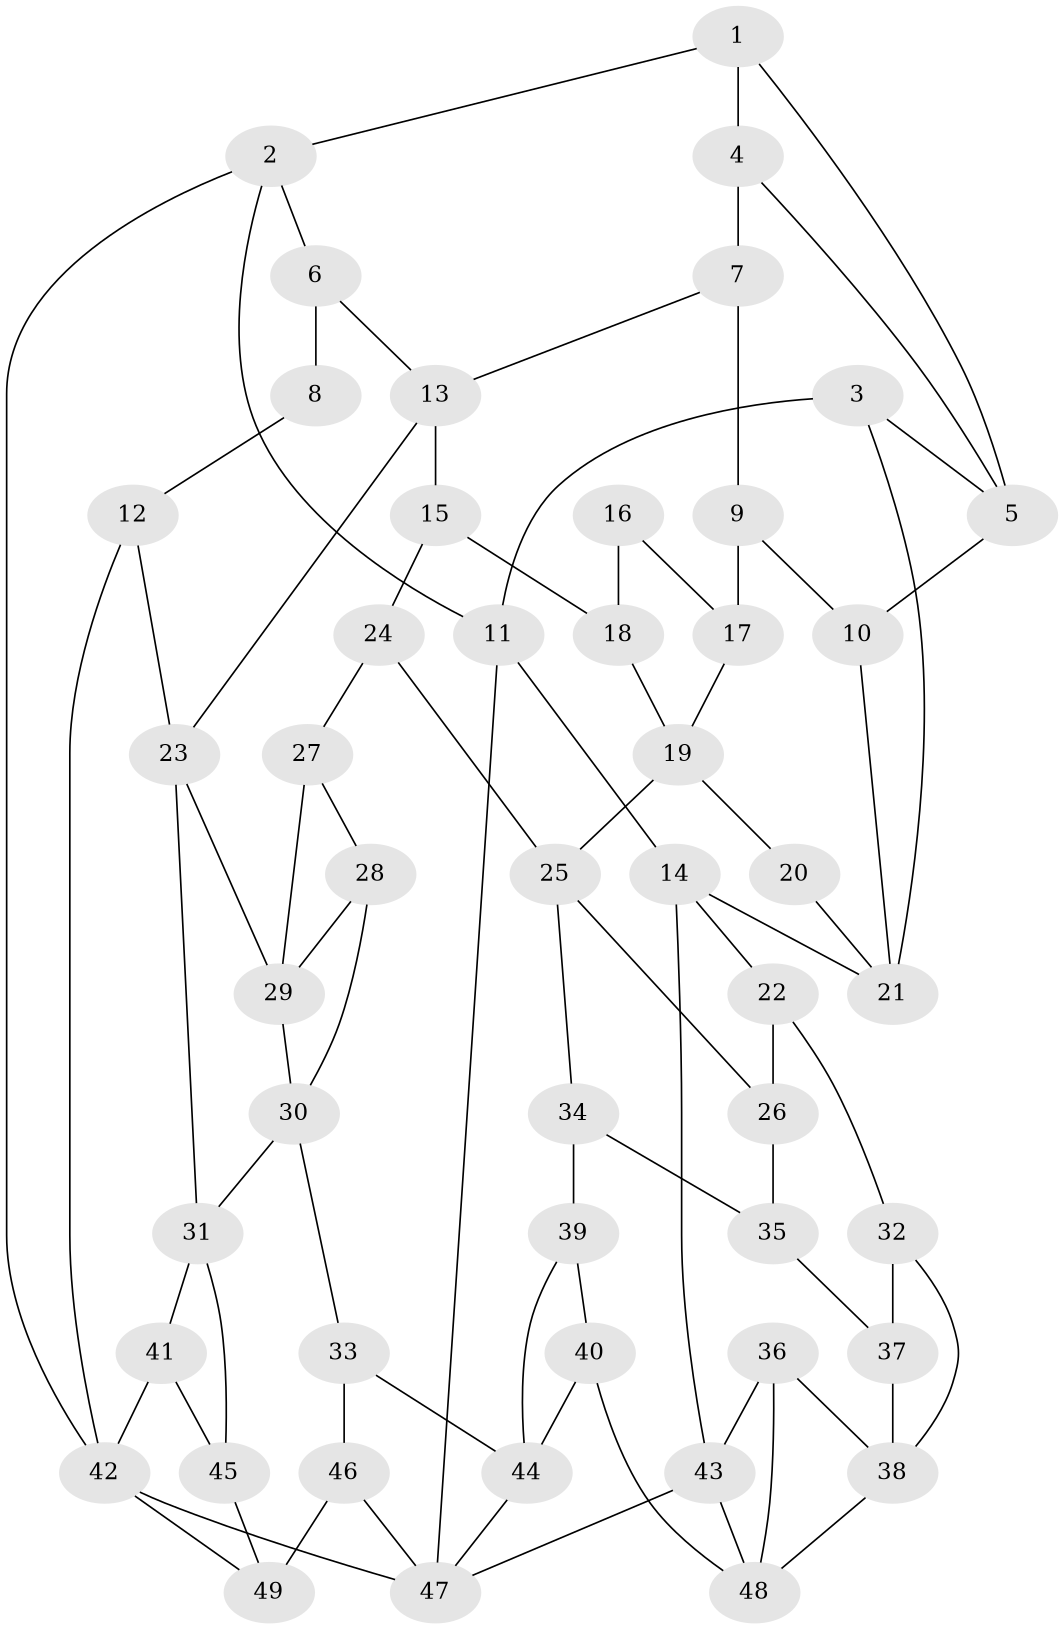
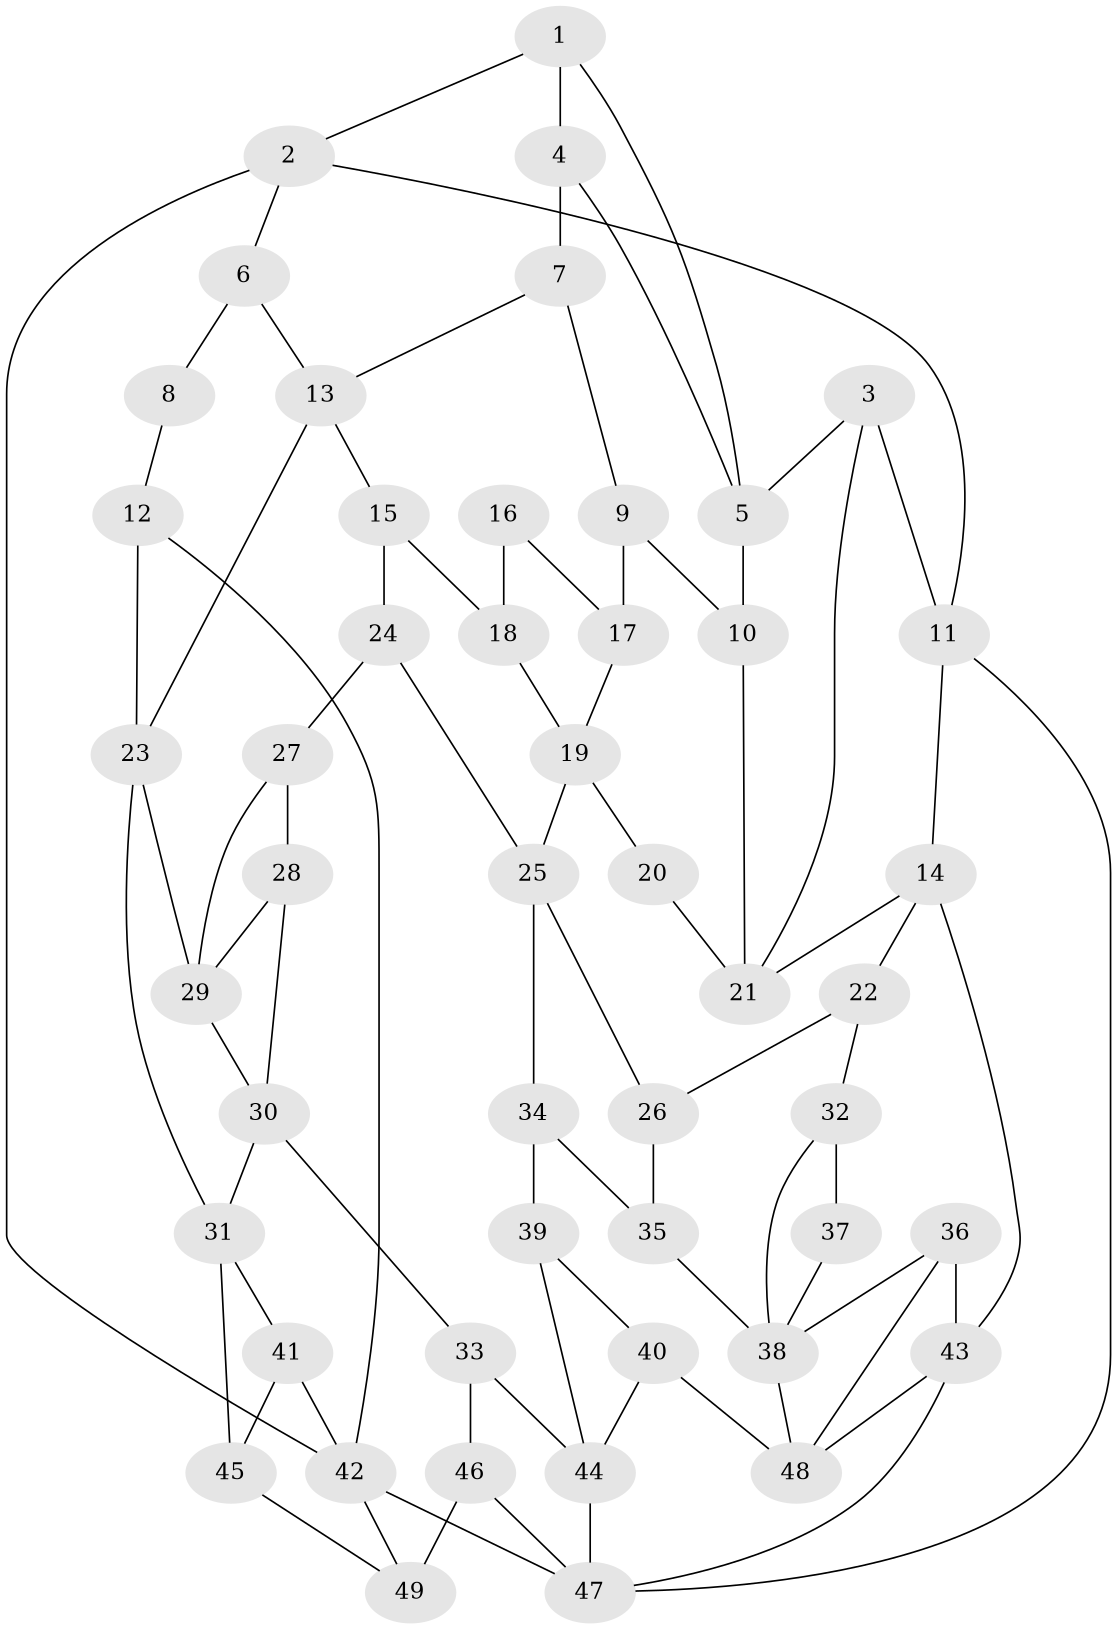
(833, 1293) -> (713, 1293)
